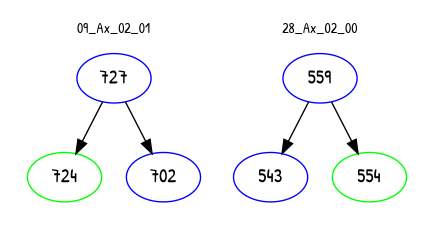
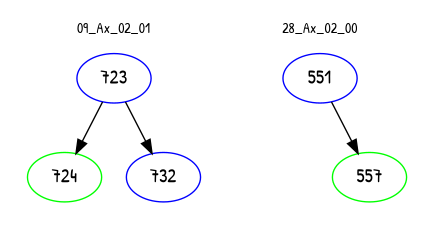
(114, 78) -> (114, 78)
(320, 78) -> (320, 78)
(163, 177) -> (163, 177)
(271, 177) -> none
(370, 177) -> (370, 177)
